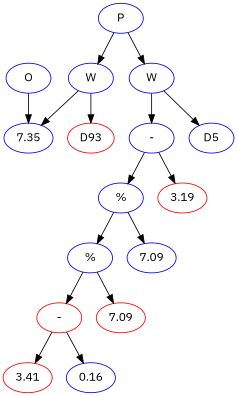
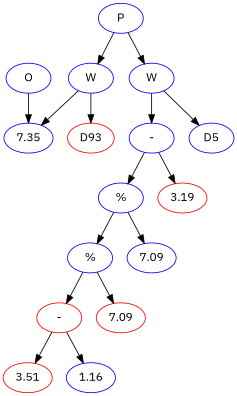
(28, 378) -> (28, 378)
(91, 378) -> (91, 378)
